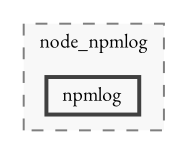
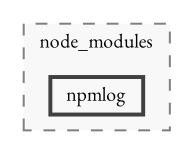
(94, 42) -> (97, 42)
